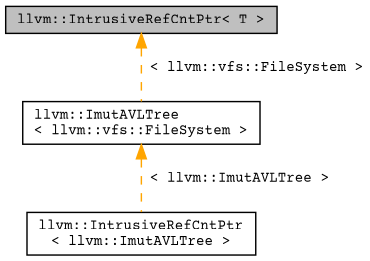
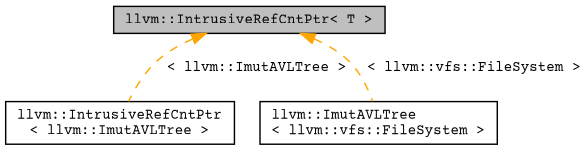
(141, 186) -> (154, 64)
